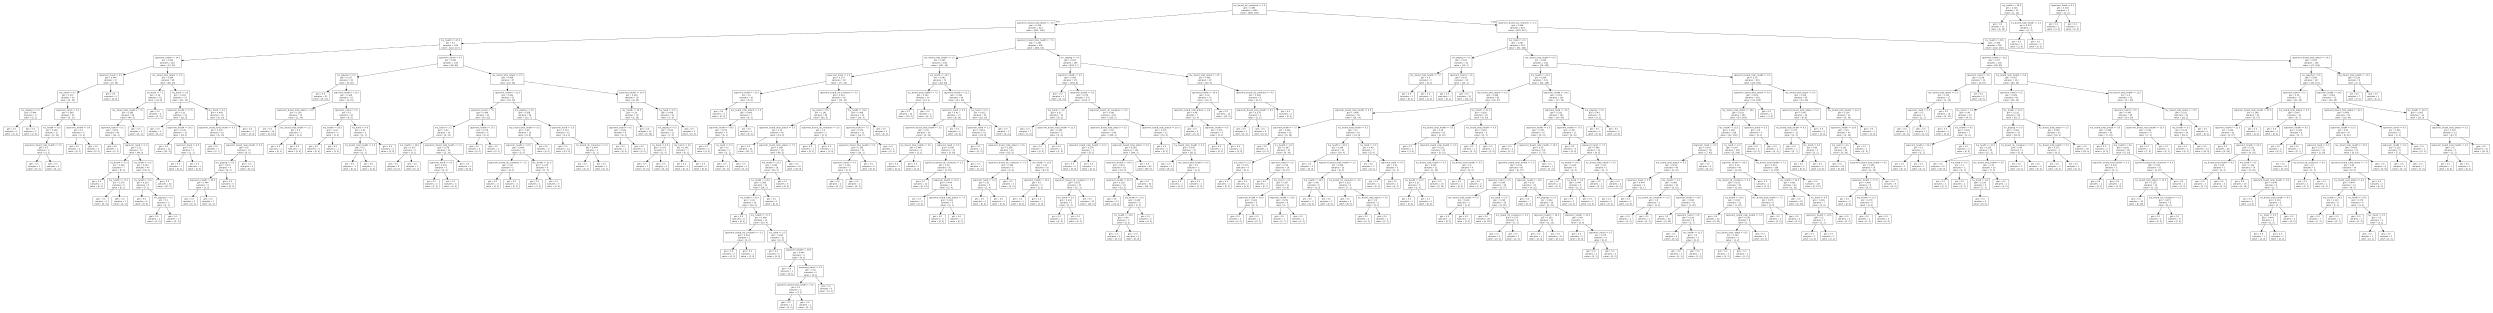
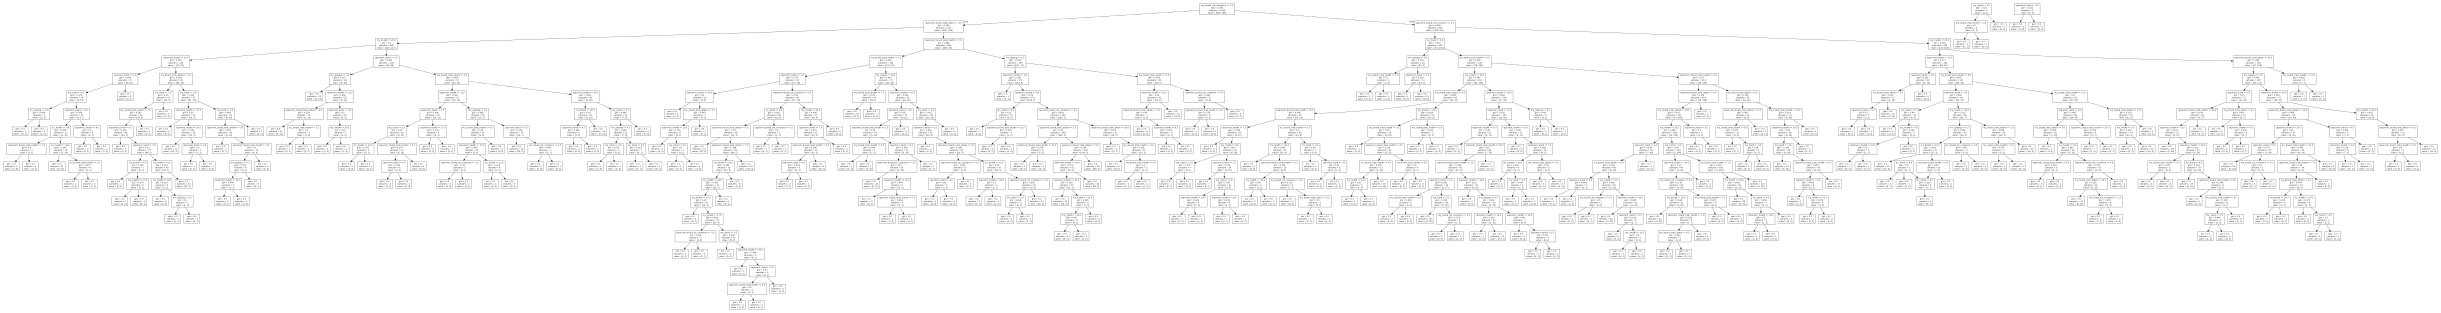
(353, 122) -> none
none -> (60, 139)
